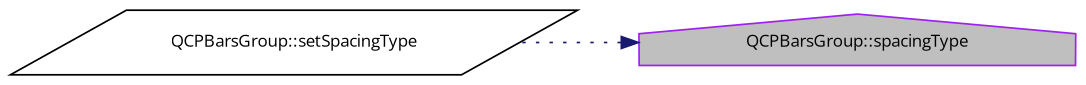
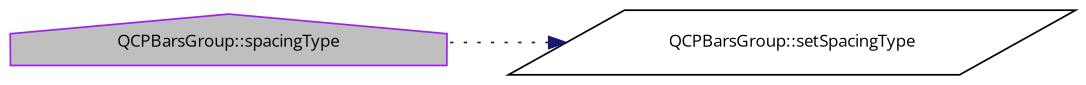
(570, 43) -> (498, 43)
